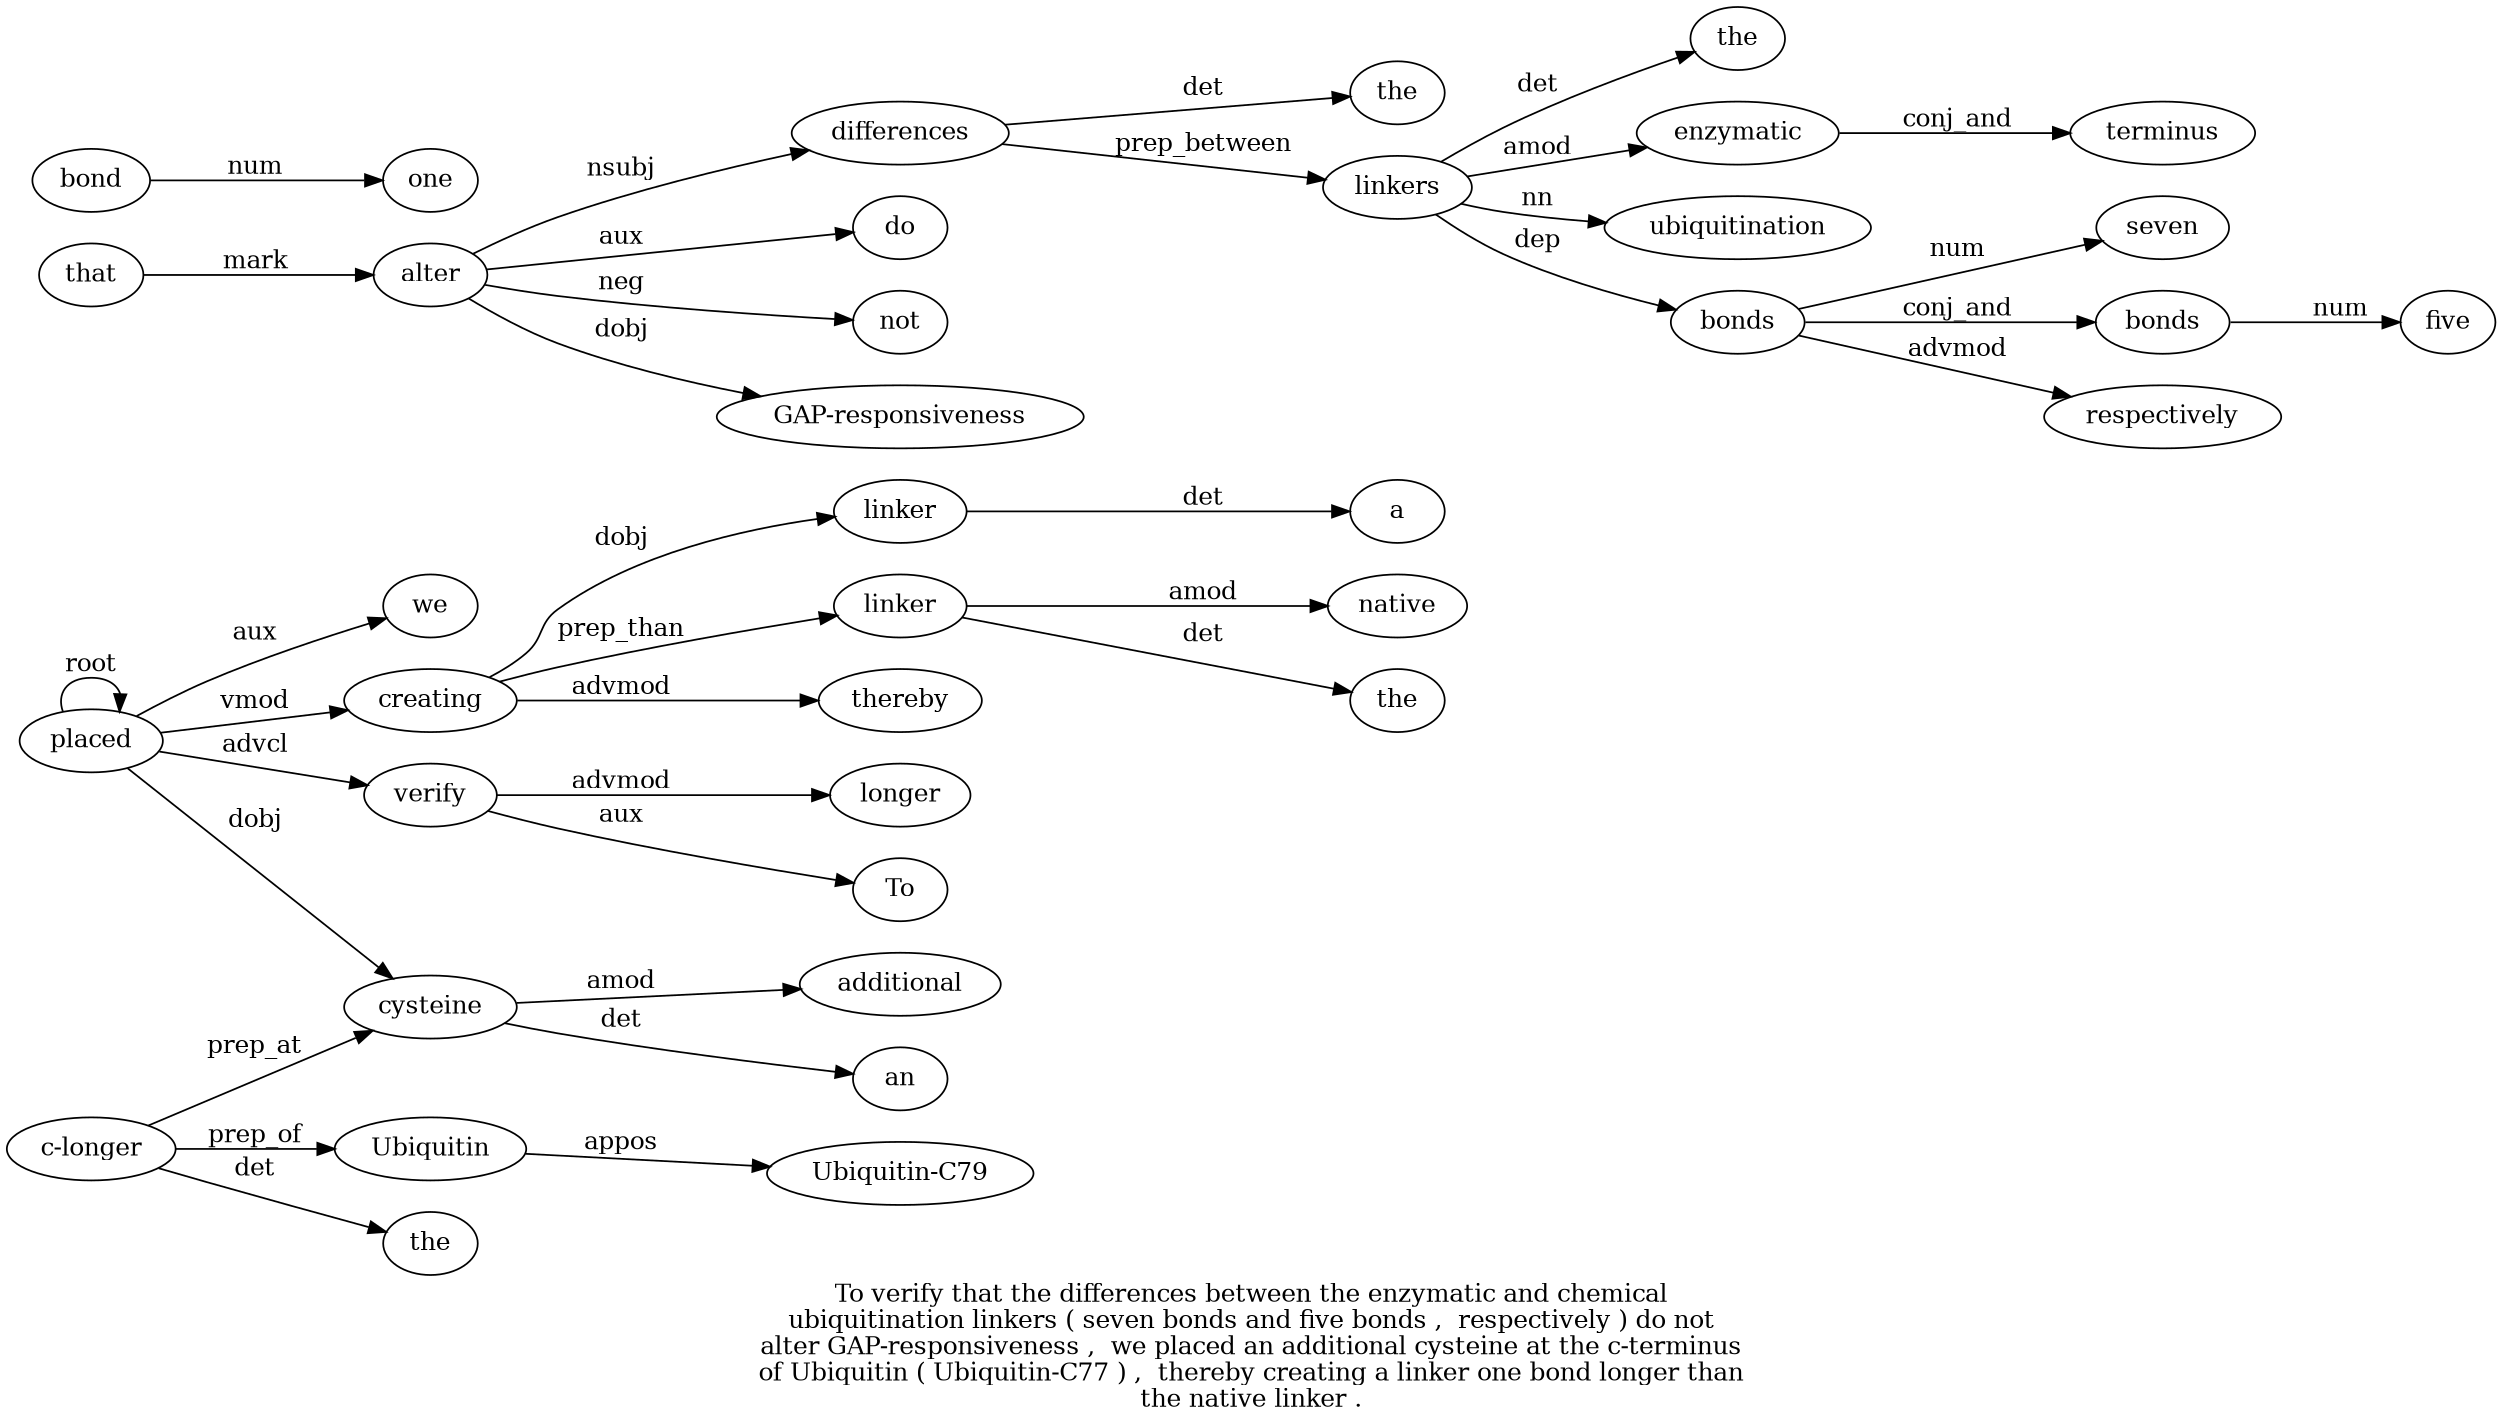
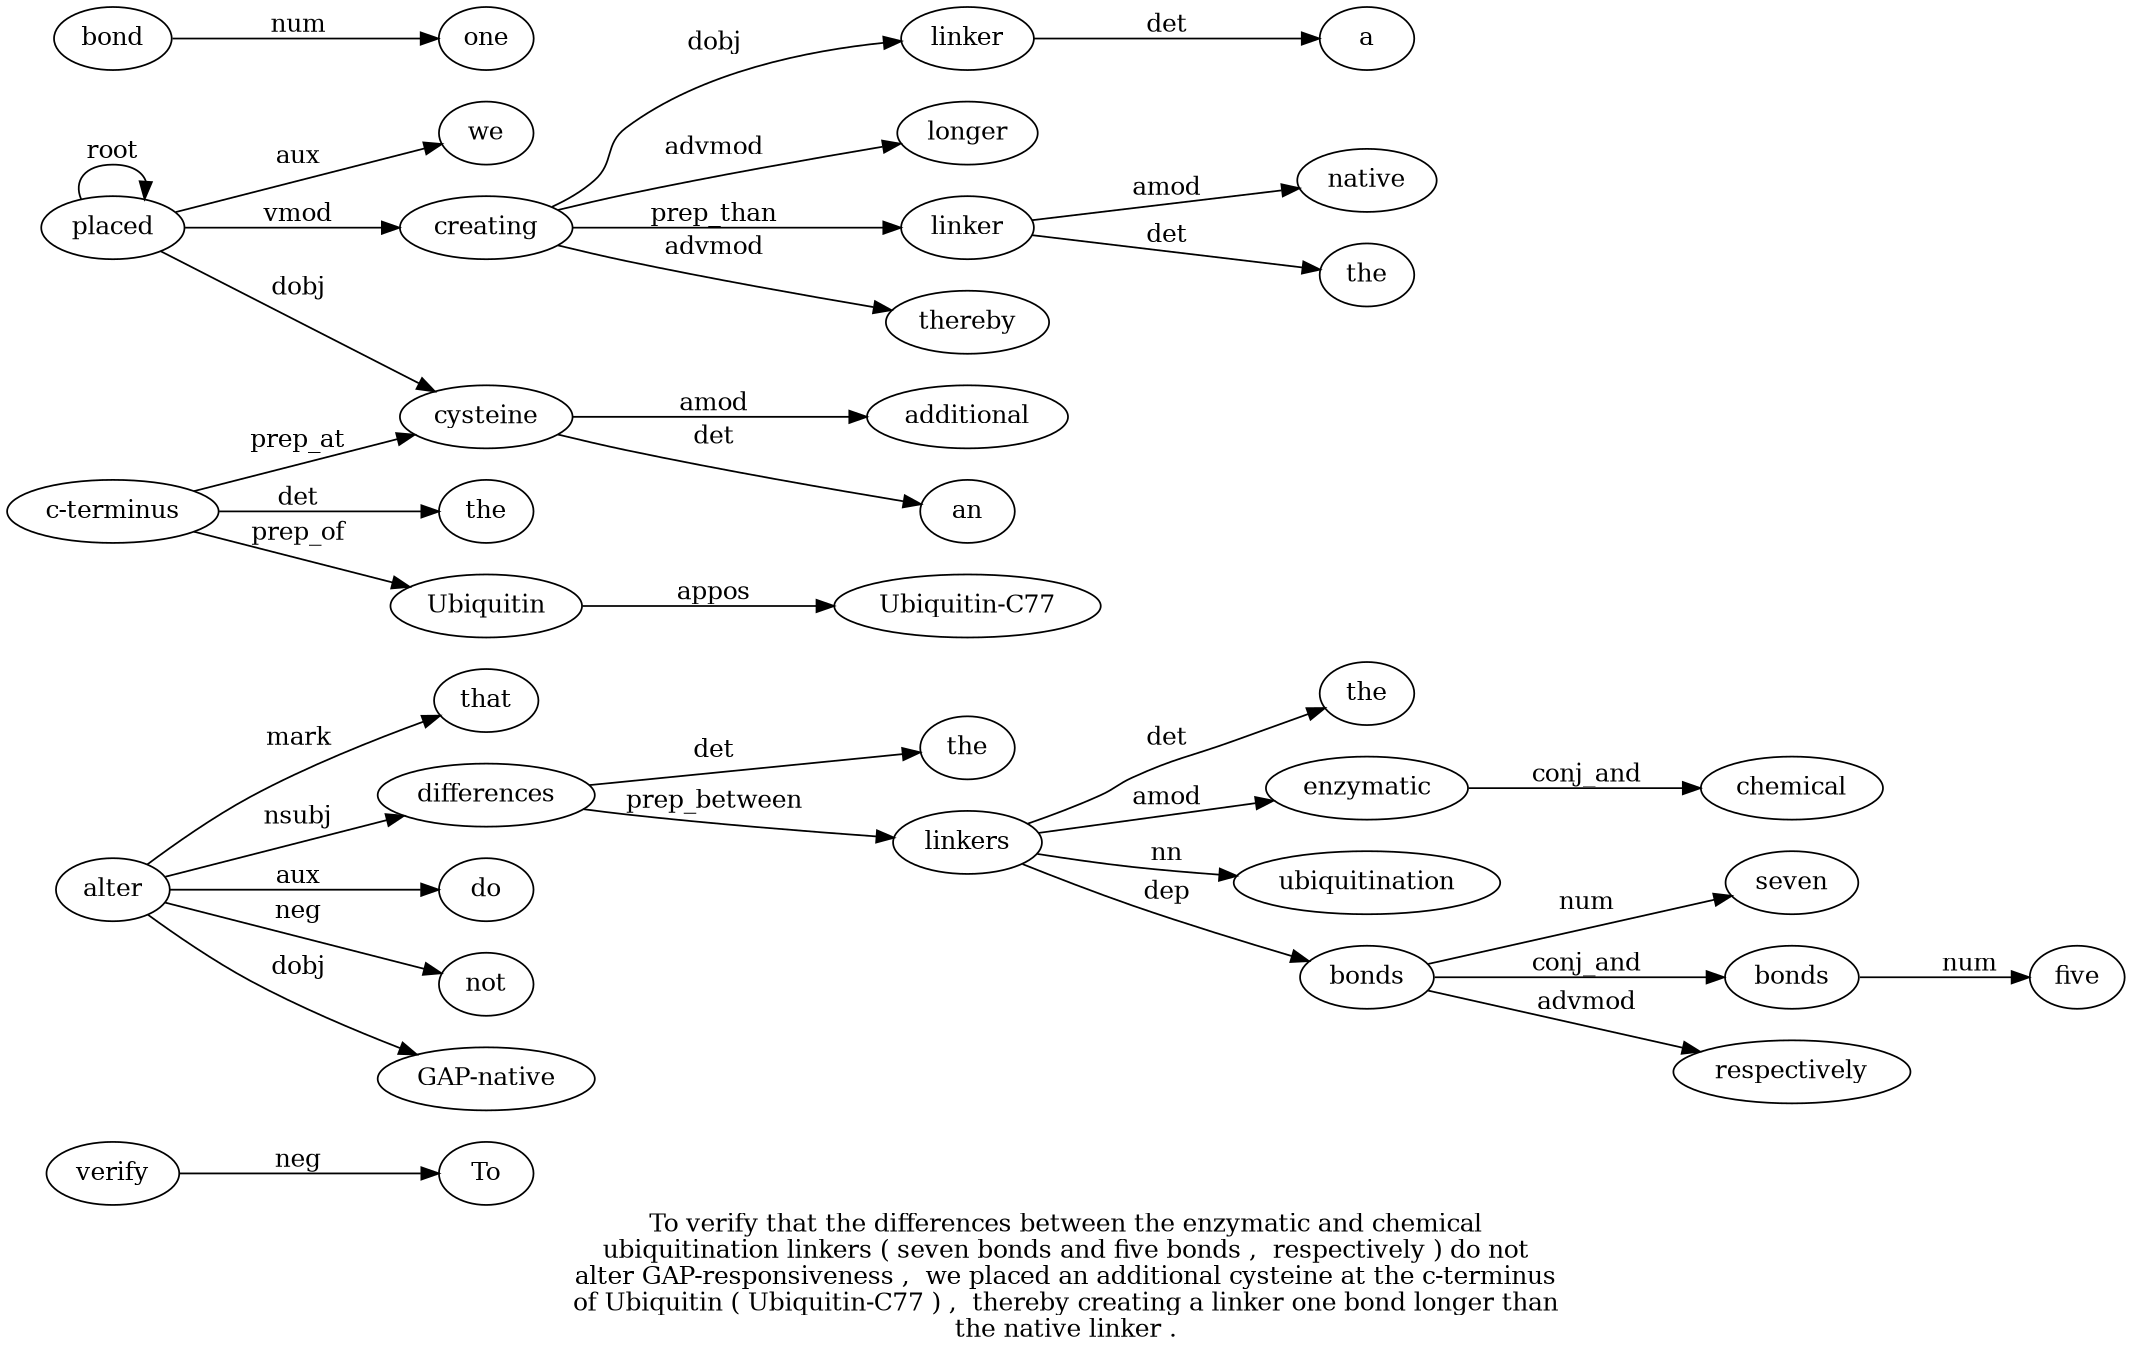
(2163, 133) -> (1792, 788)
(250, 275) -> (279, 782)
(900, 417) -> (486, 1079)
(255, 767) -> none
(654, 795) -> (720, 176)
(622, 815) -> (298, 1160)
(91, 1149) -> (113, 511)
(900, 1173) -> (968, 606)
